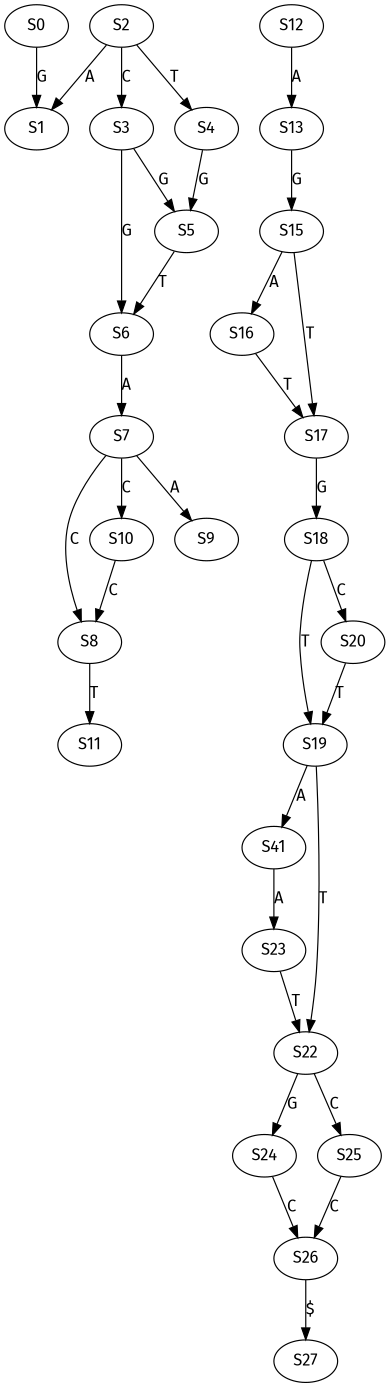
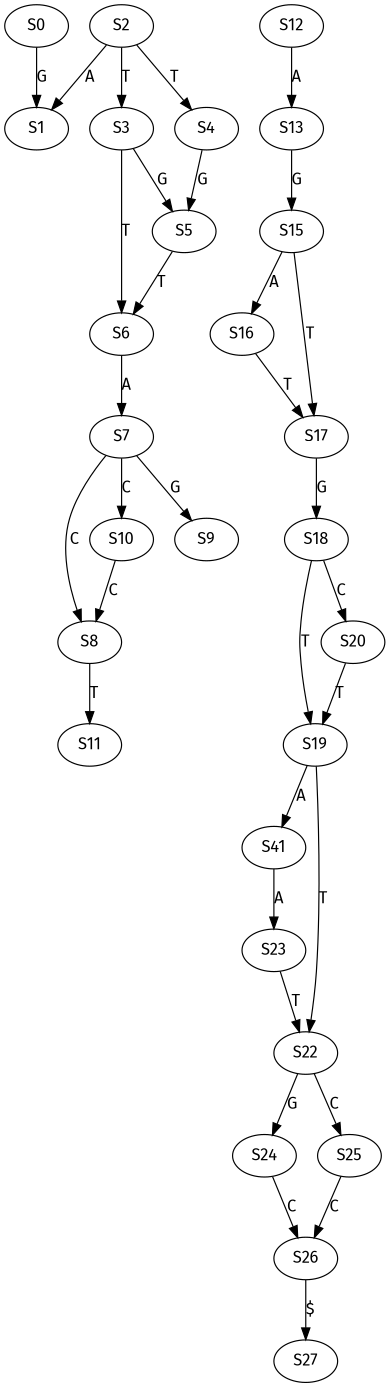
(126, 77) -> (126, 77)
(128, 231) -> (126, 231)
(175, 488) -> (176, 488)
